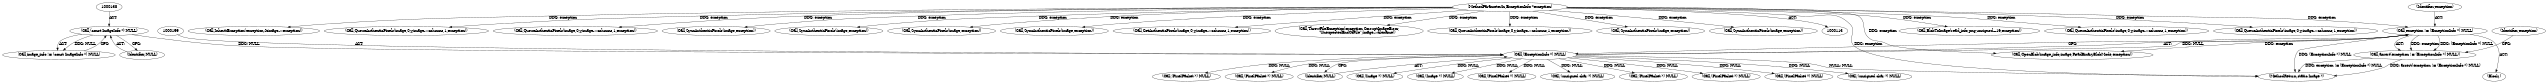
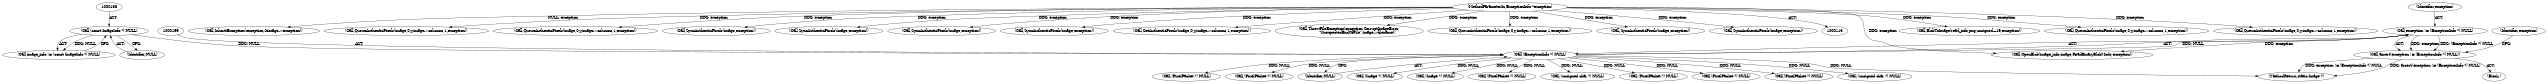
(1986, 13) -> none
(563, 18) -> (563, 18)
(2342, 43) -> none
(2073, 44) -> (2073, 44)
(2495, 44) -> (2473, 61)
(1899, 59) -> none
(1841, 66) -> (1841, 66)
